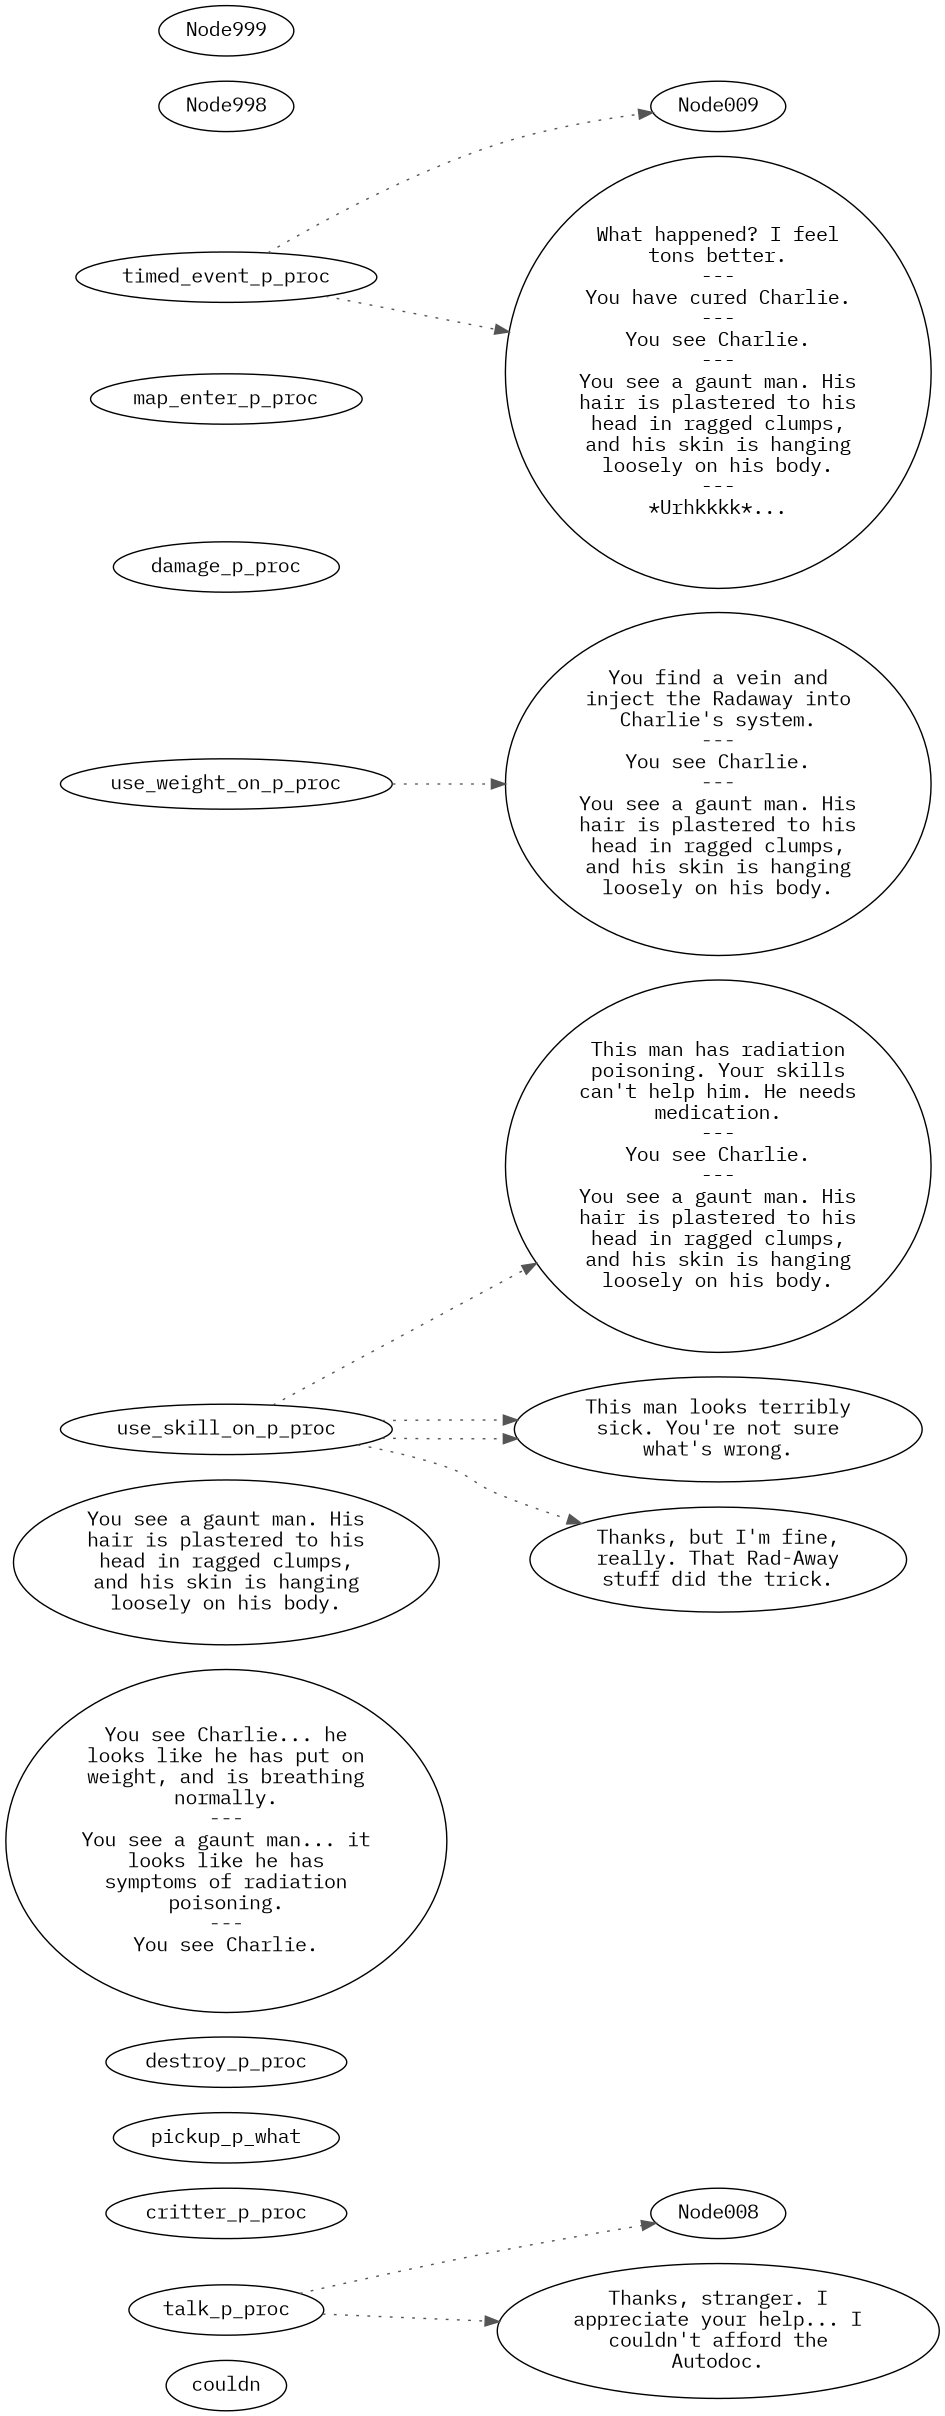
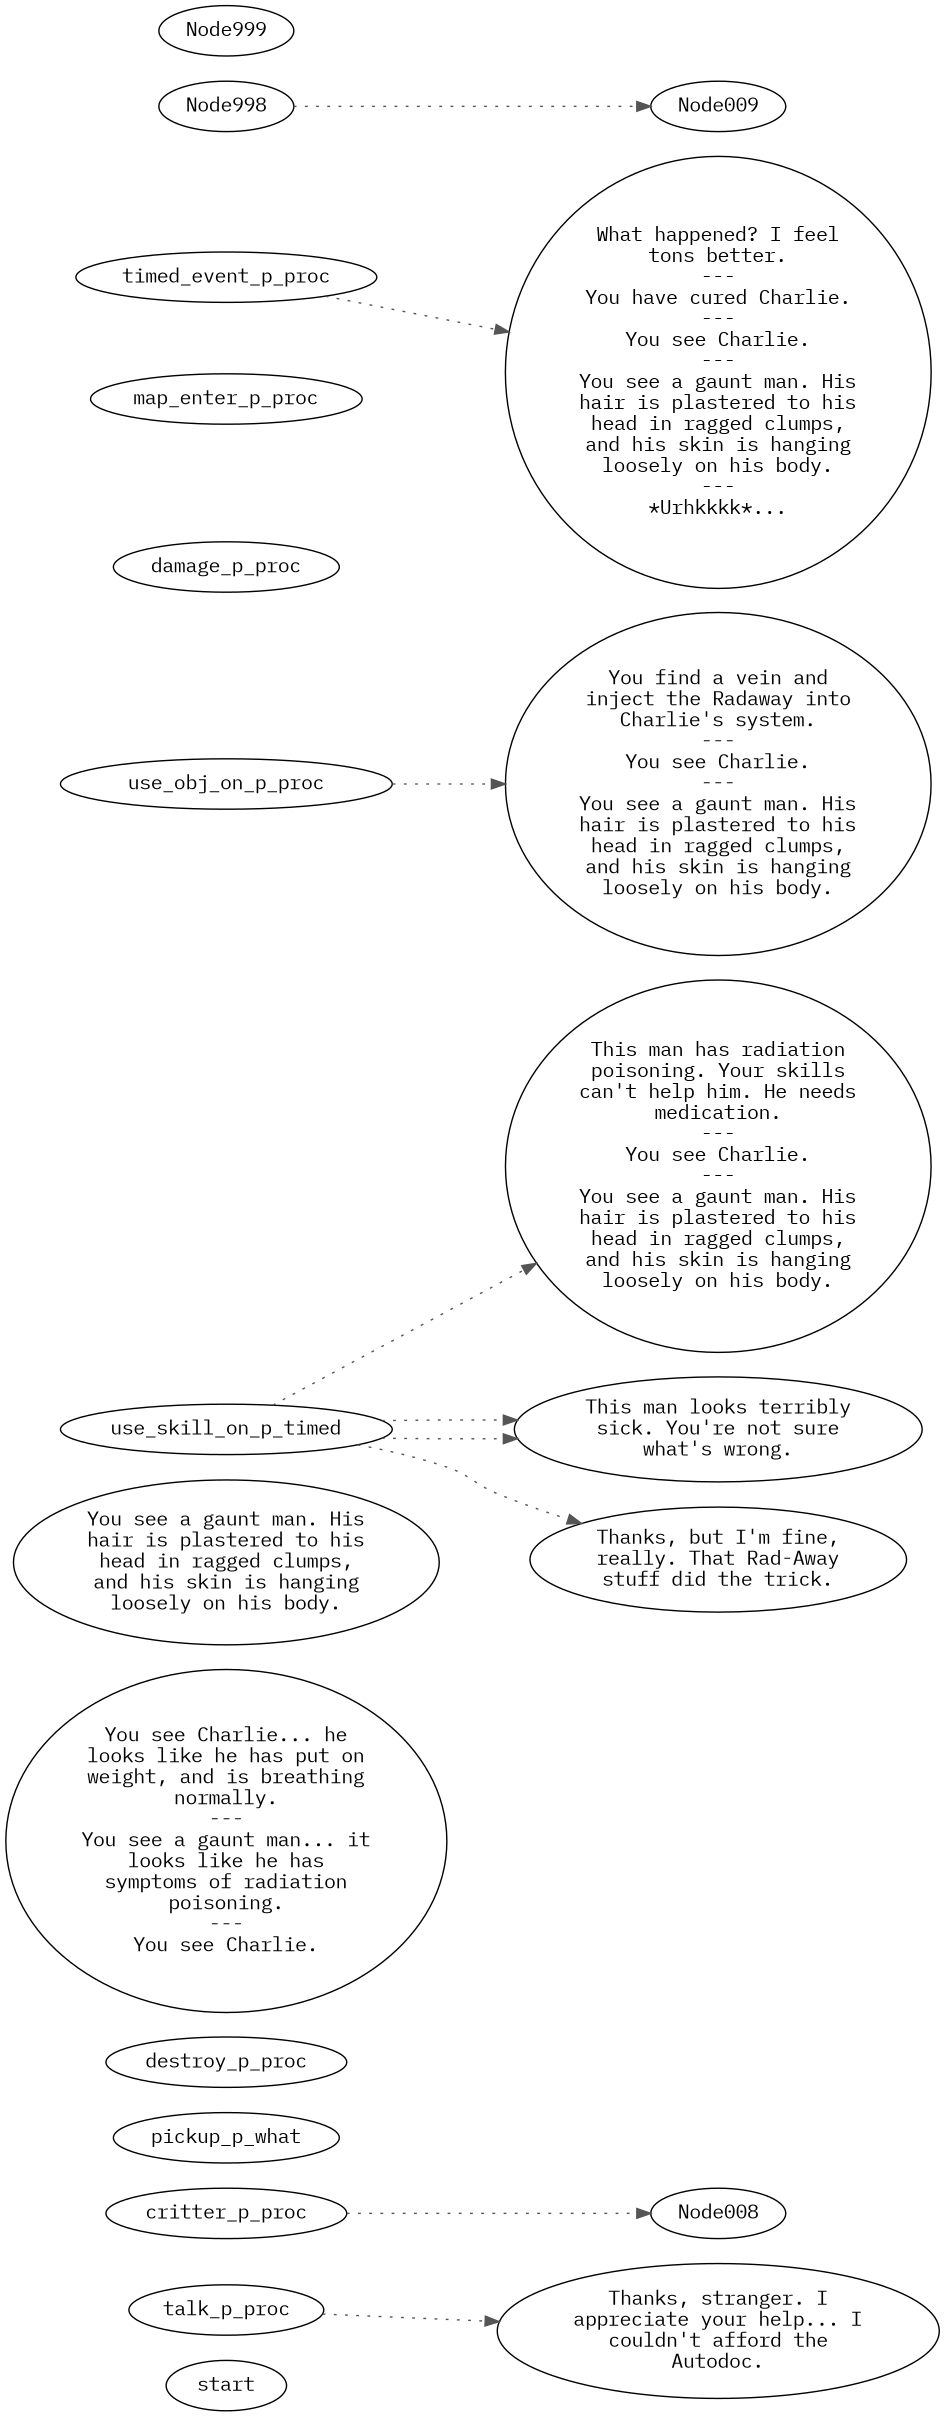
(446, 163) -> (465, 106)
(226, 784) -> (226, 784)
(226, 1429) -> (226, 1429)
(470, 2257) -> (492, 2213)
(226, 2386) -> (226, 2386)
